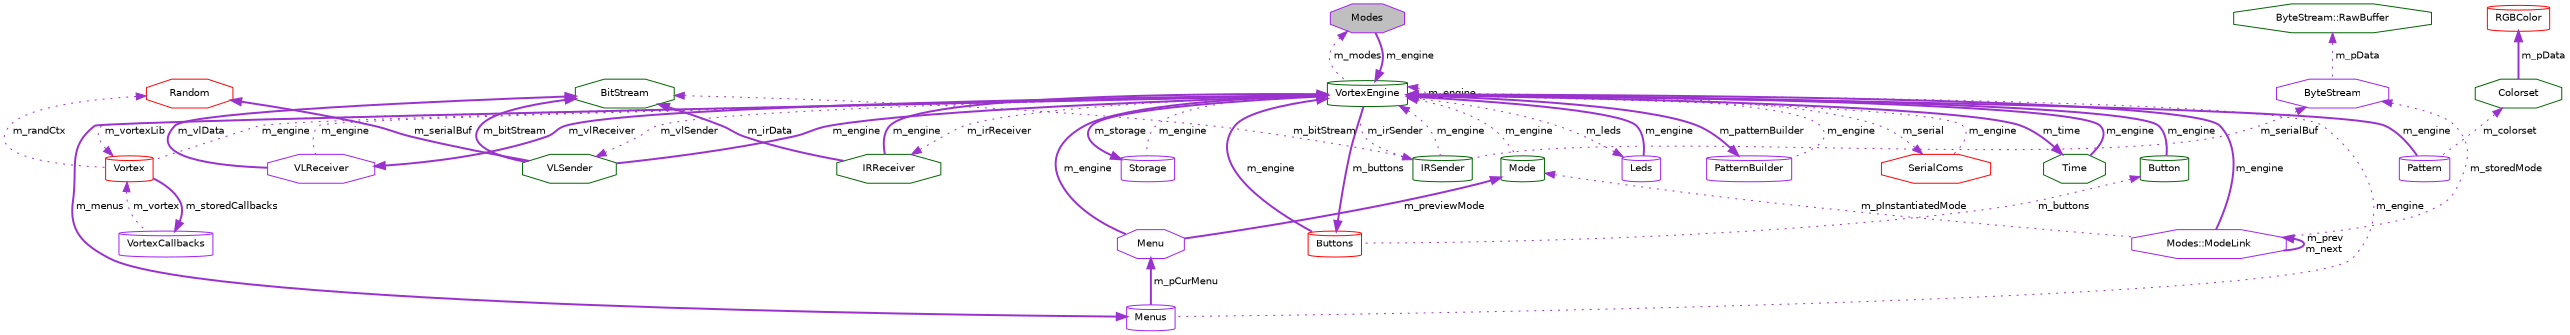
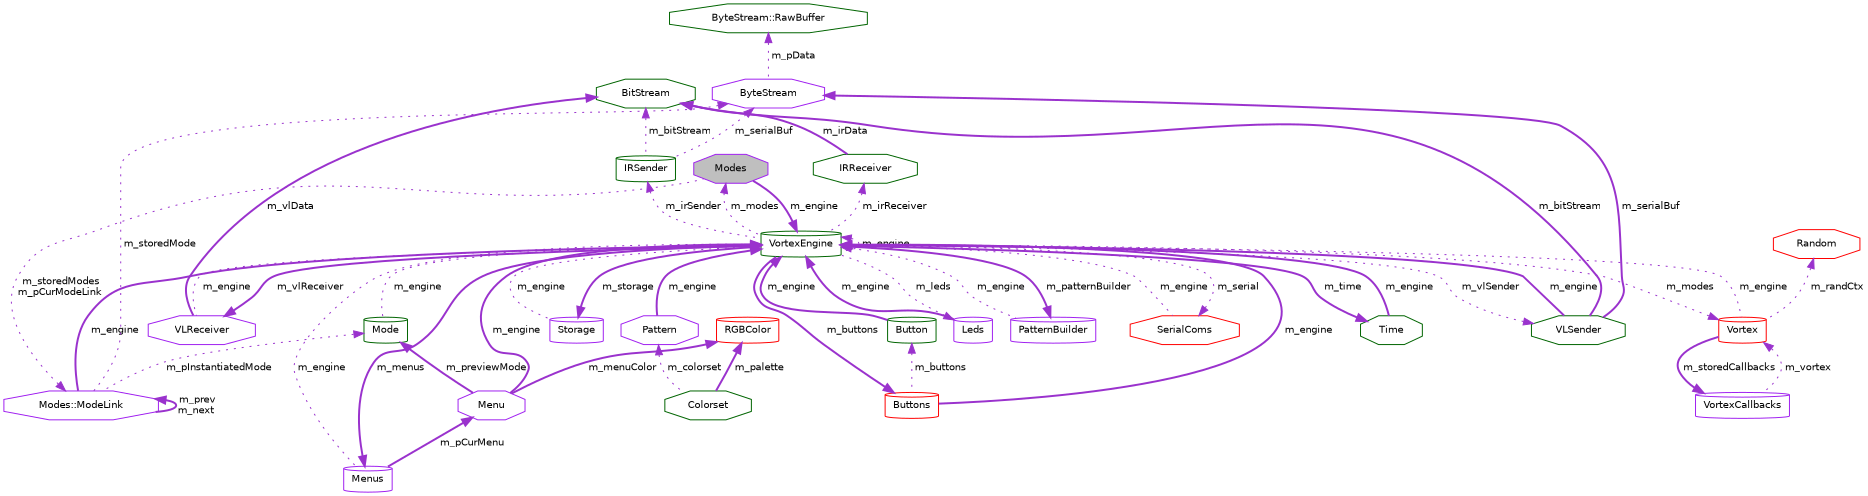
(2542, 56) -> (758, 368)
(1087, 98) -> none
(386, 129) -> (1309, 107)
(1430, 129) -> none
(133, 131) -> (1689, 287)
(2470, 135) -> (667, 377)
(2425, 169) -> (660, 330)
none -> (269, 189)
none -> (606, 357)
